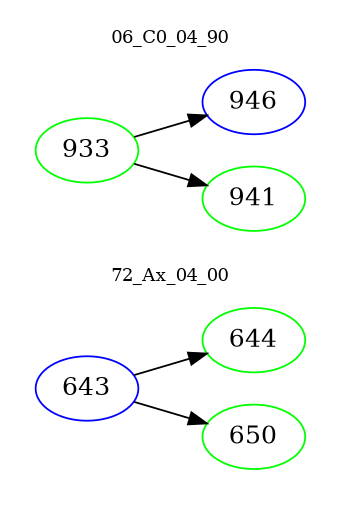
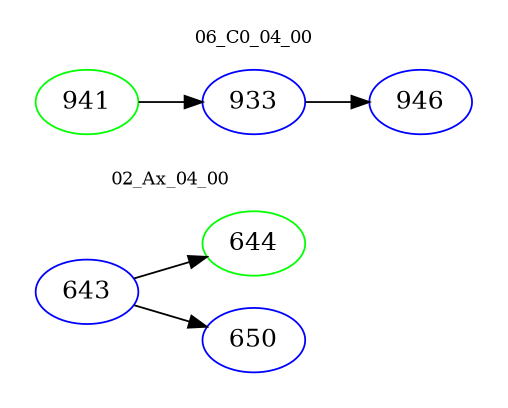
(170, 38) -> (254, 38)
(87, 150) -> (254, 102)
(162, 172) -> (161, 102)
(170, 277) -> (170, 180)
(254, 437) -> (254, 340)
